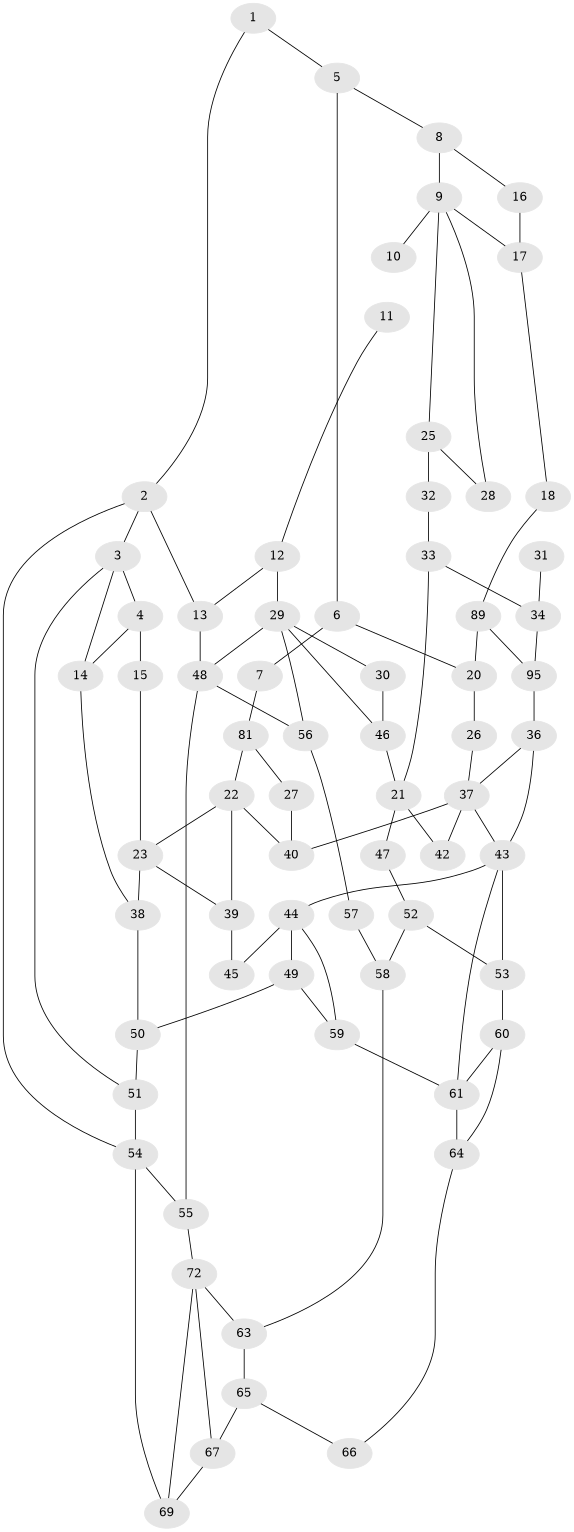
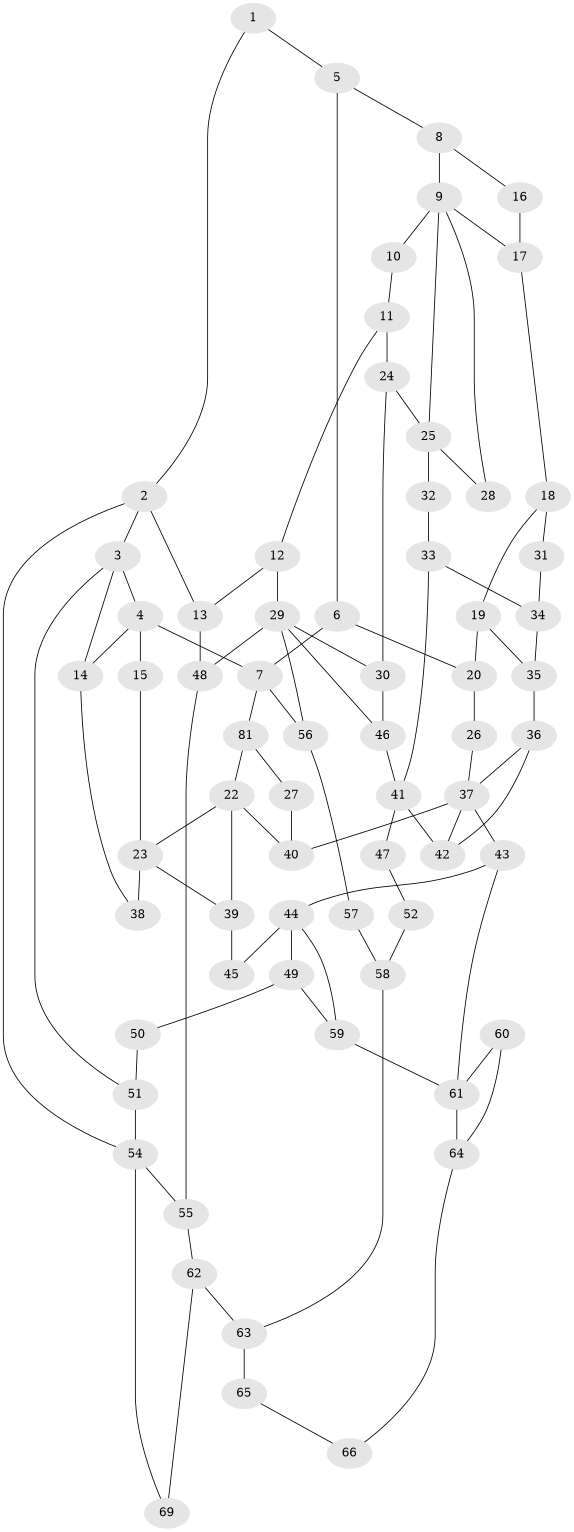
none -> (390, 287)
none -> (387, 377)
none -> (545, 527)
(478, 616) -> (478, 616)
none -> (194, 643)
(534, 676) -> (534, 676)
(247, 703) -> (283, 706)
(399, 796) -> (399, 796)
(527, 798) -> (502, 804)
(138, 975) -> none
(502, 975) -> none
(194, 1274) -> (194, 1274)
(213, 1453) -> none
